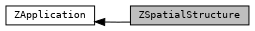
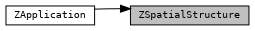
(118, 22) -> (108, 9)
